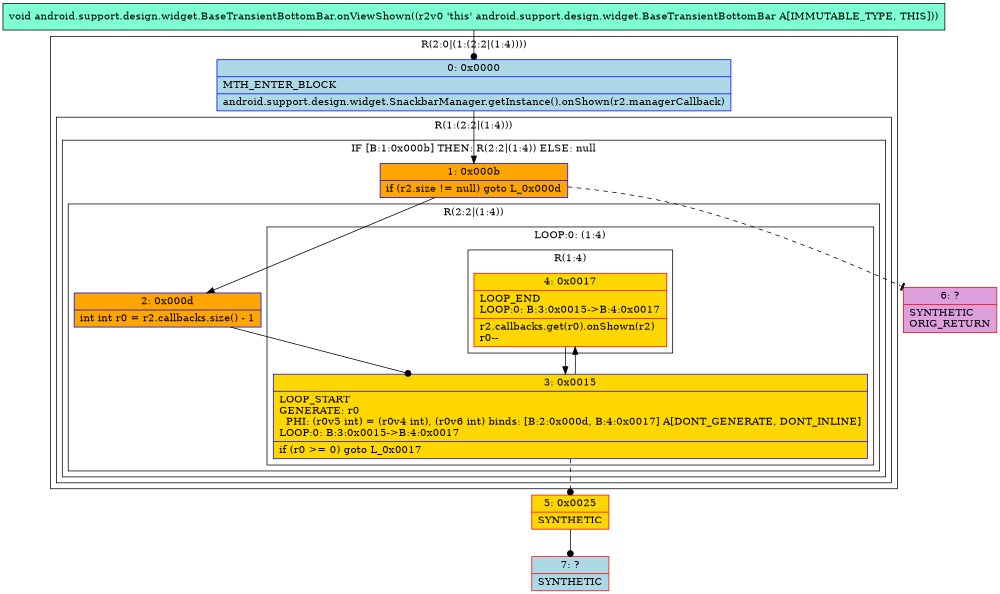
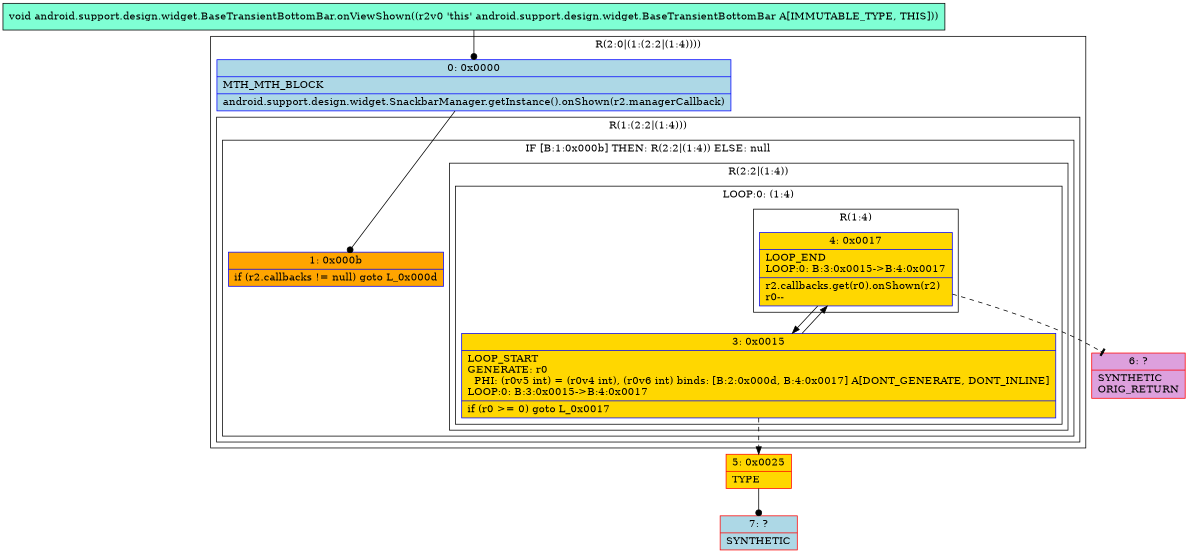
(280, 85) -> (273, 85)
(474, 133) -> (403, 179)
(474, 189) -> (336, 277)
(738, 222) -> (1028, 318)
(168, 310) -> none
(570, 310) -> (856, 269)
(570, 474) -> (759, 432)
(570, 520) -> (746, 479)
